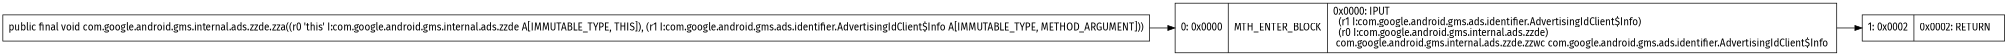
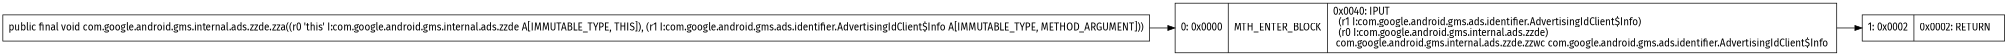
(1364, 12) -> (1364, 12)
